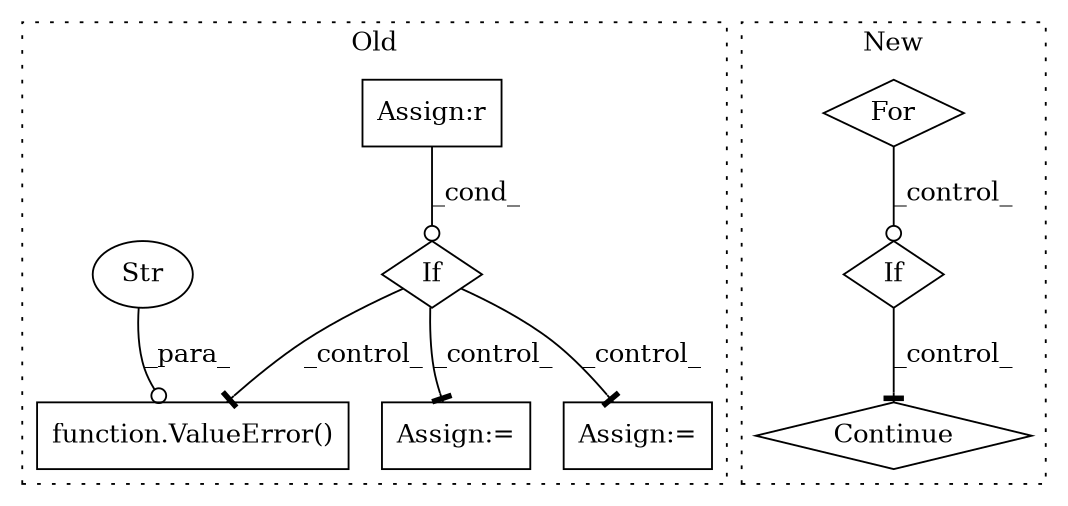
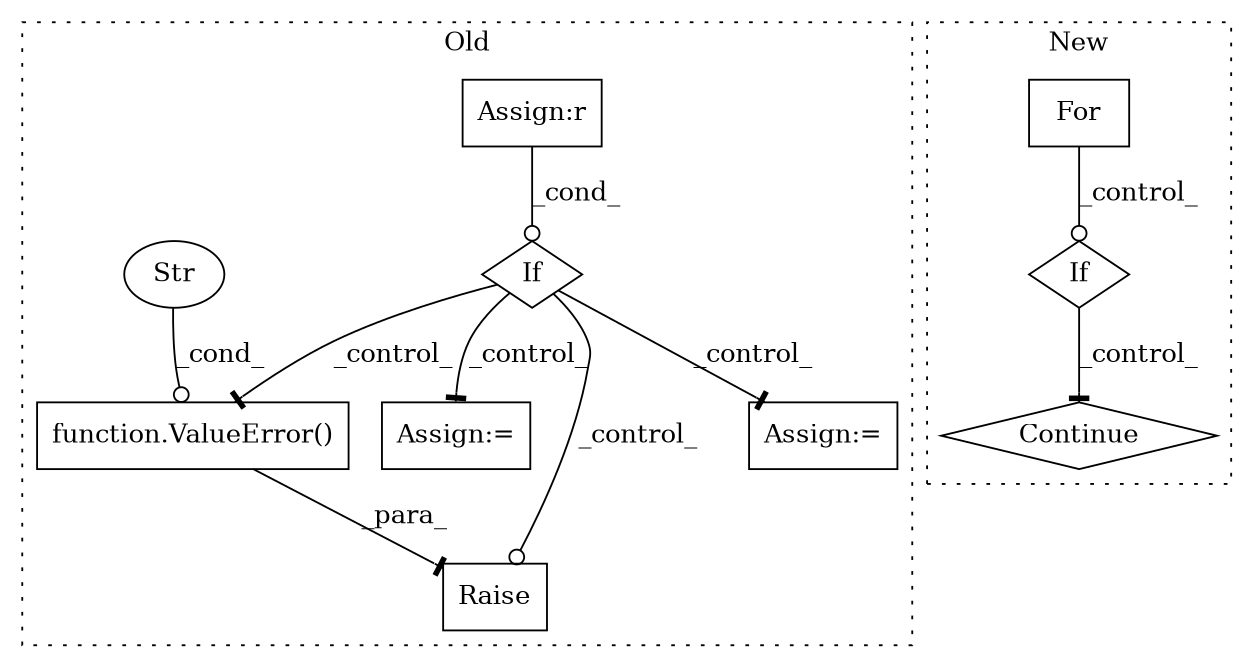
(894, 113) -> (1079, 113)
(187, 355) -> (221, 355)
none -> (495, 597)
